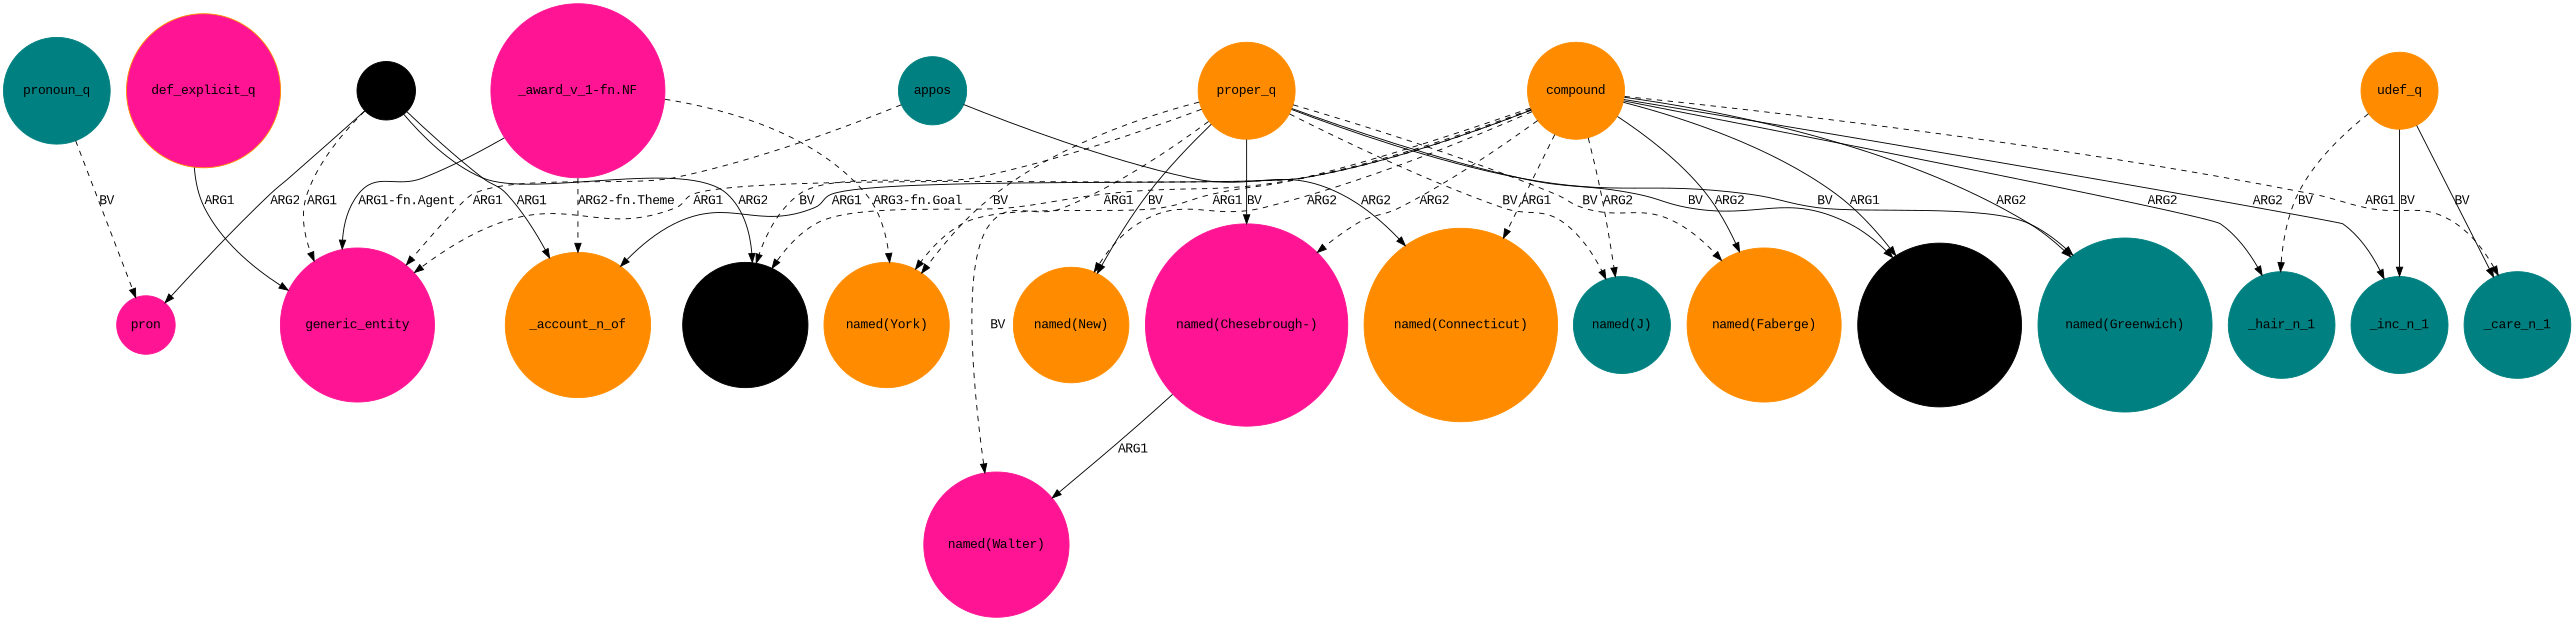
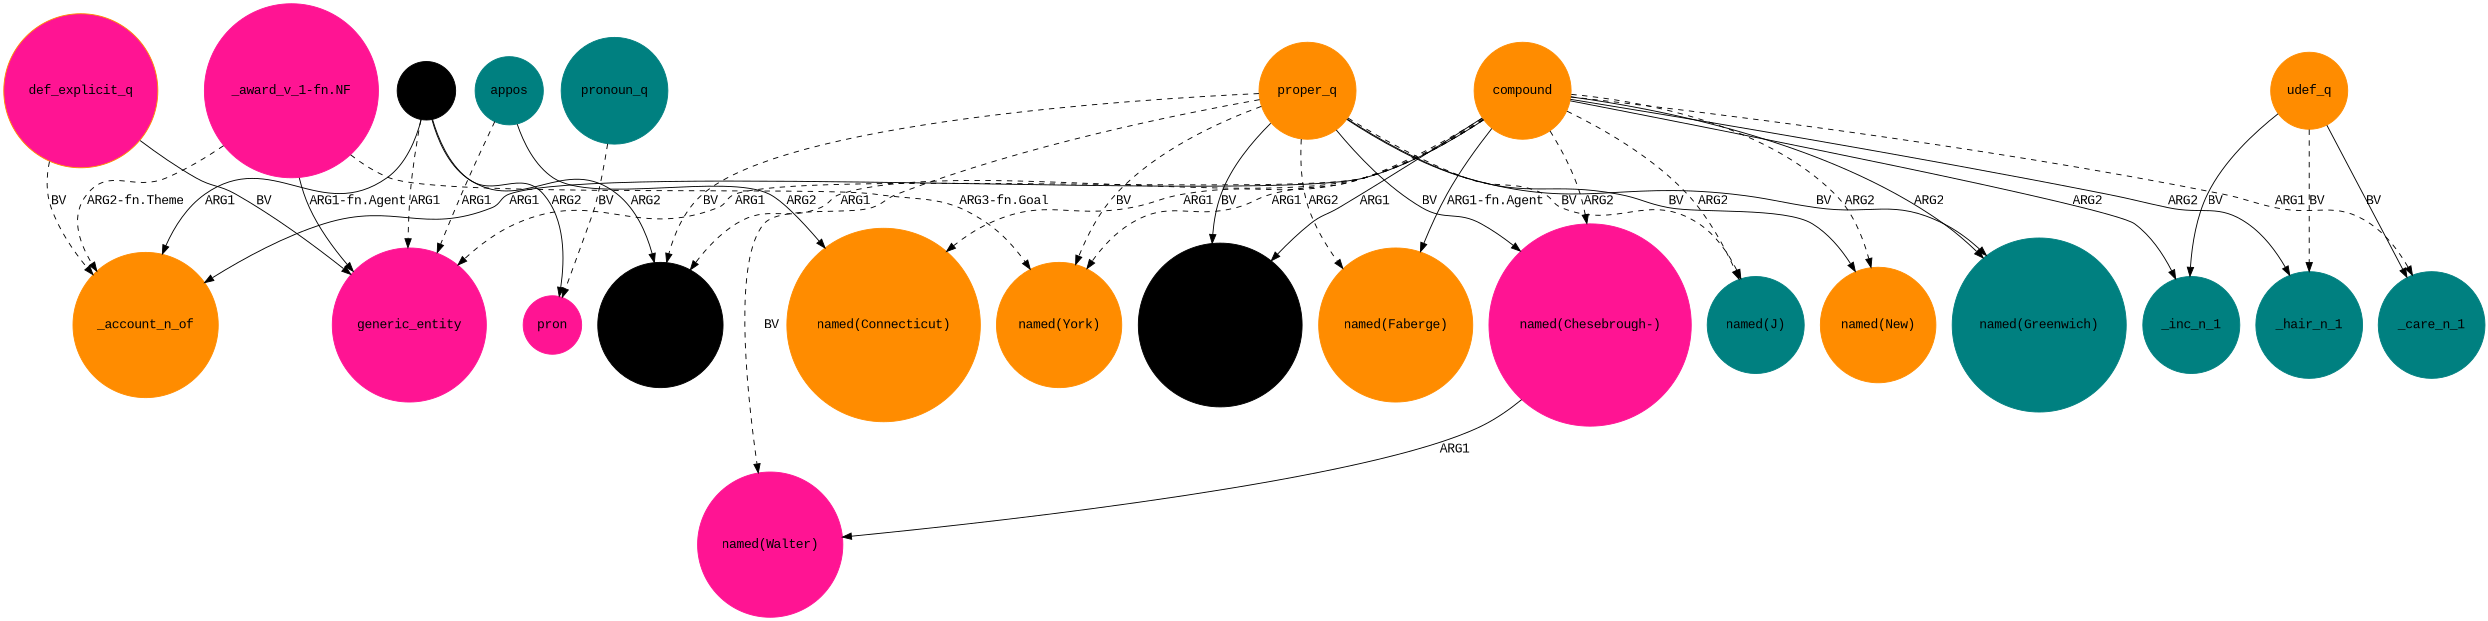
(220, 201) -> (264, 201)
(1590, 201) -> (1324, 201)
(1730, 201) -> (1496, 201)
none -> (56, 219)
